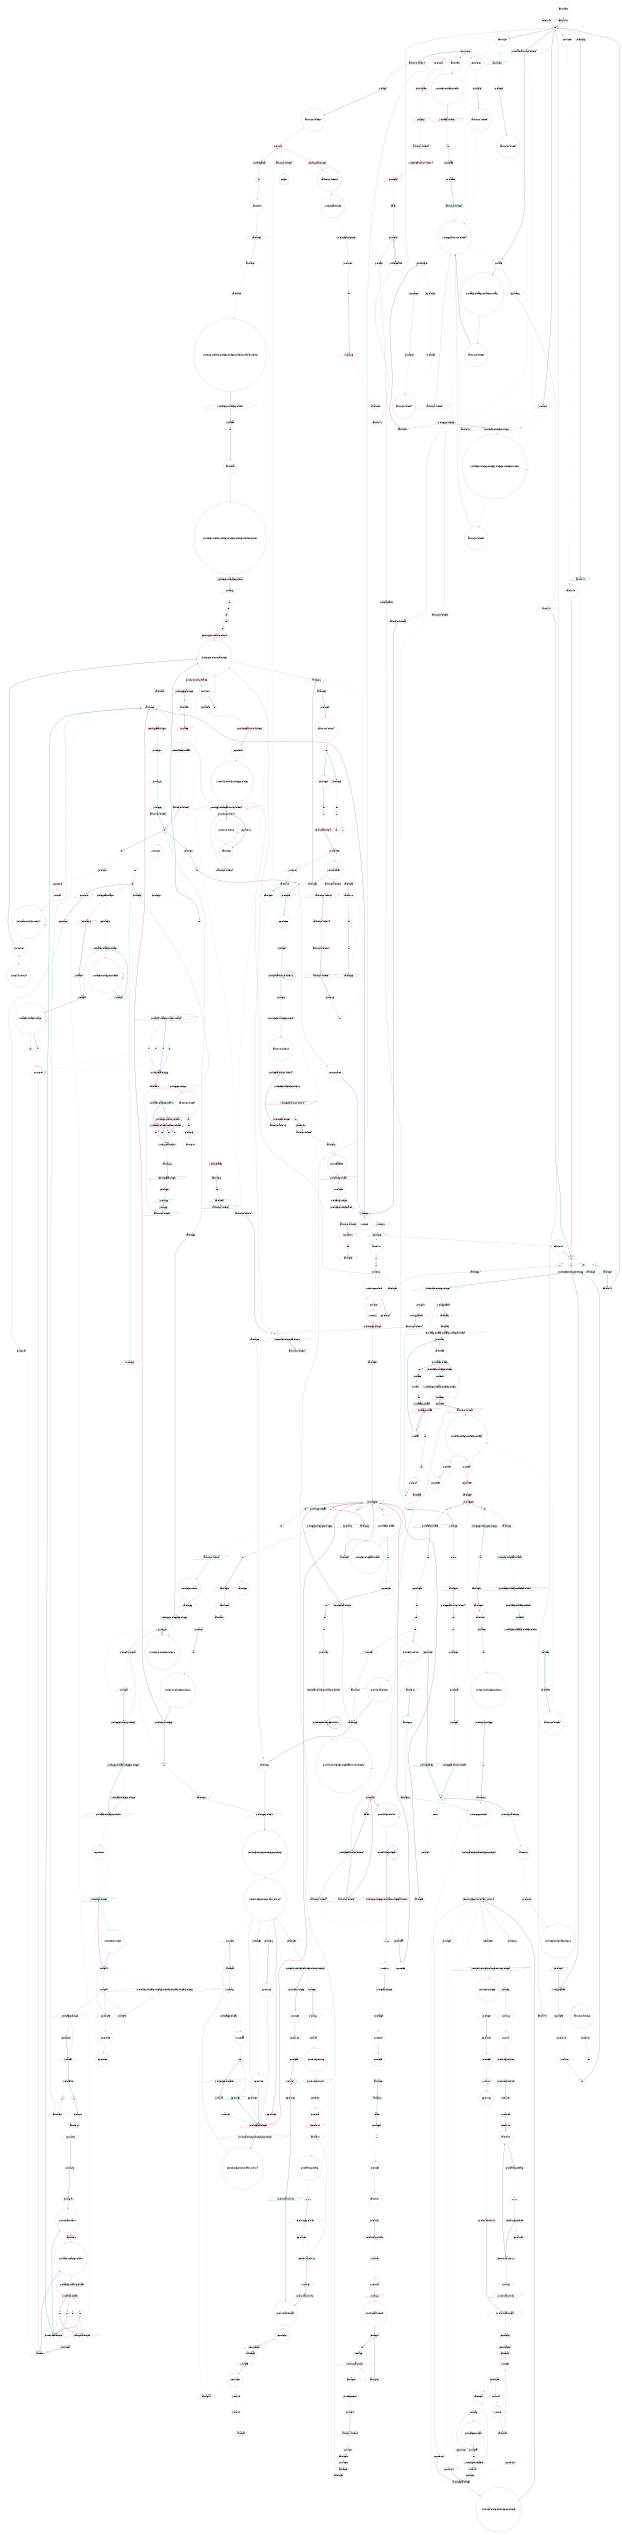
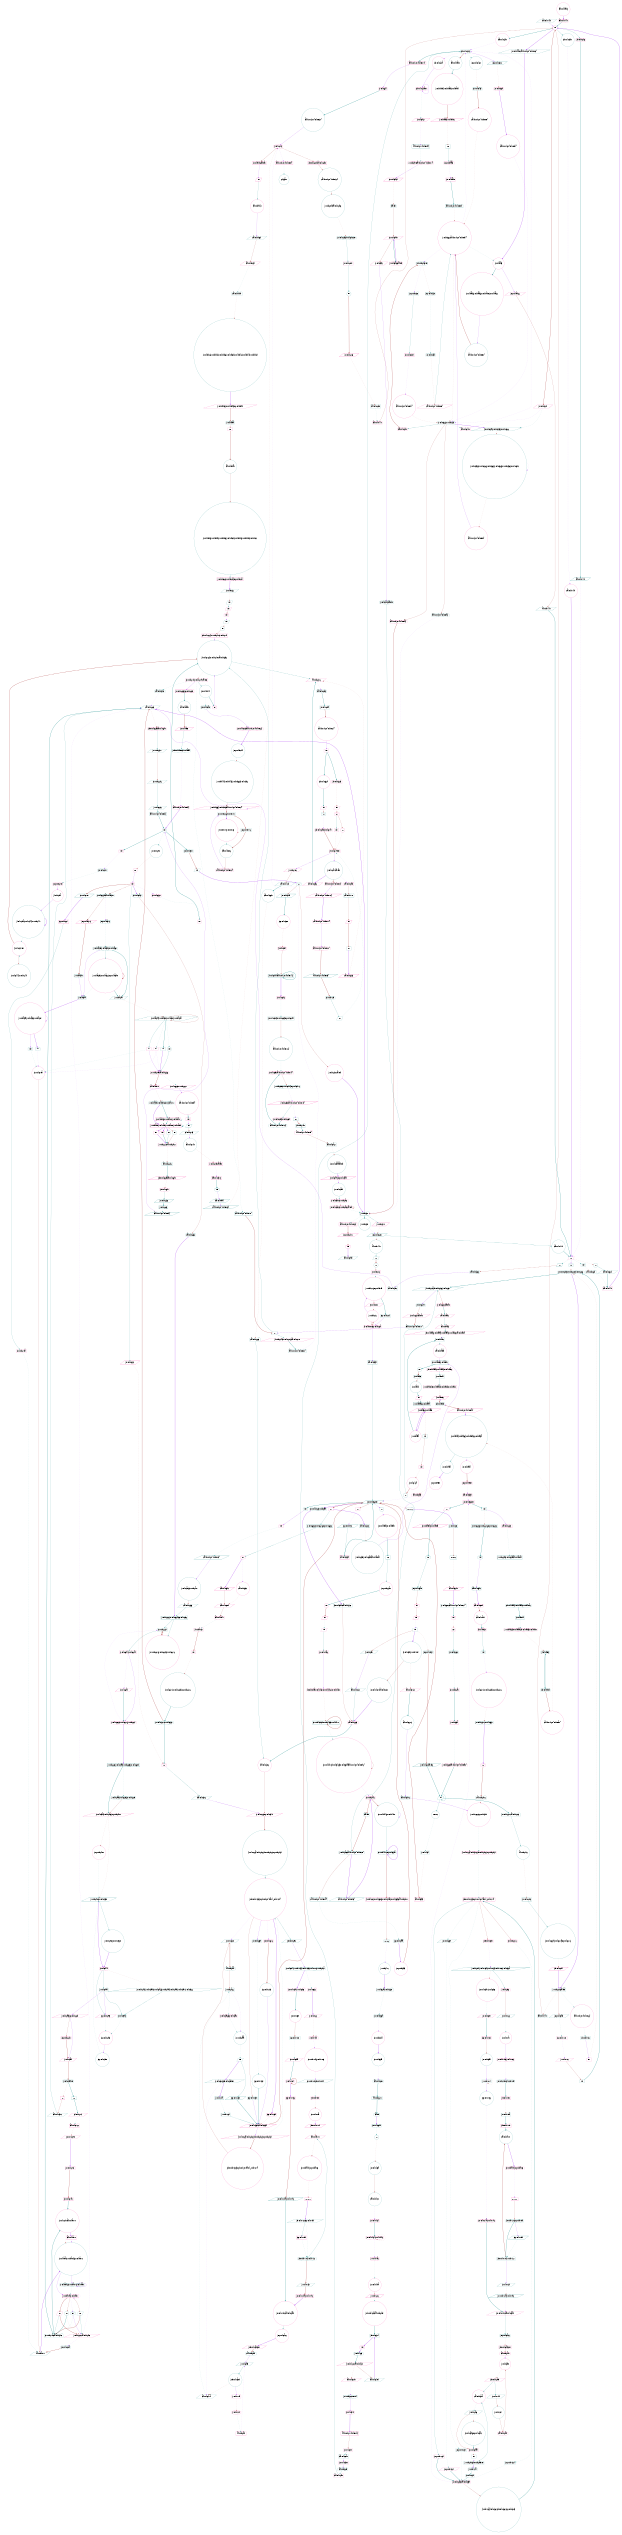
(515, 1589) -> none
